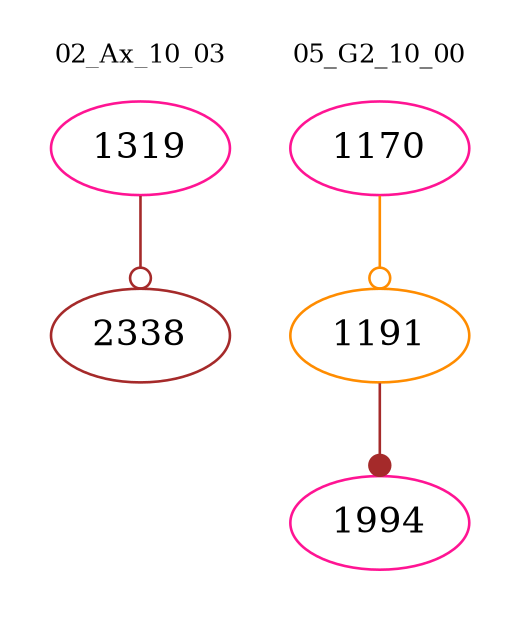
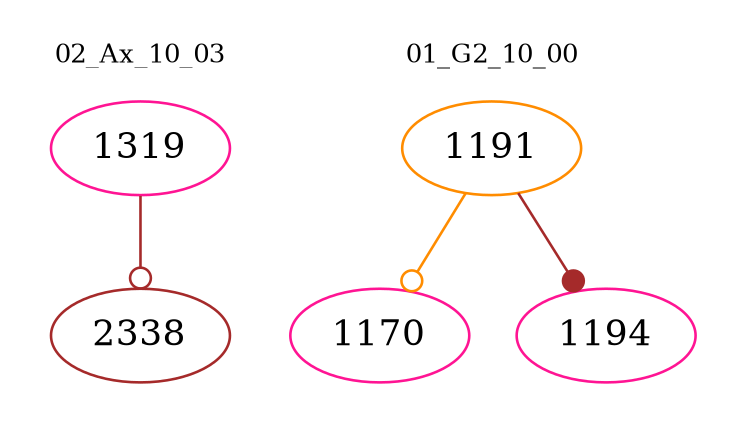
(380, 56) -> (493, 56)
(380, 232) -> (442, 232)
(380, 523) -> (606, 336)
